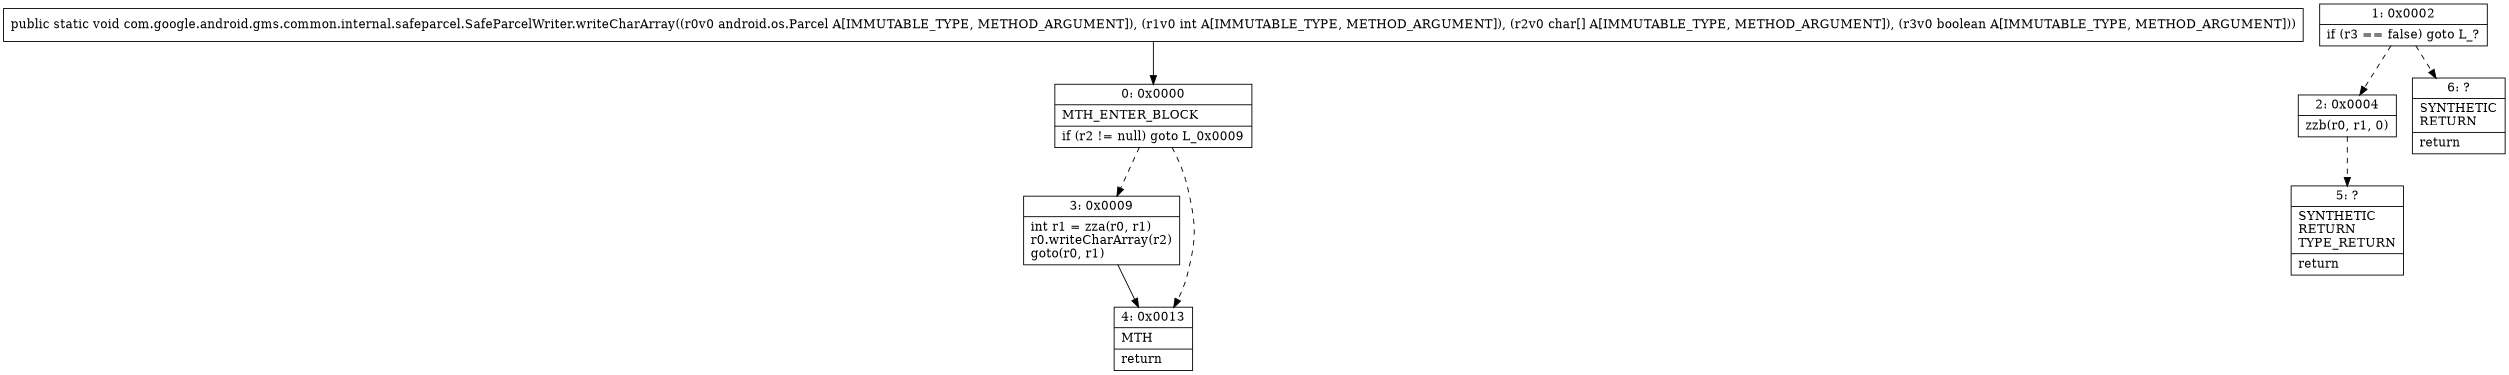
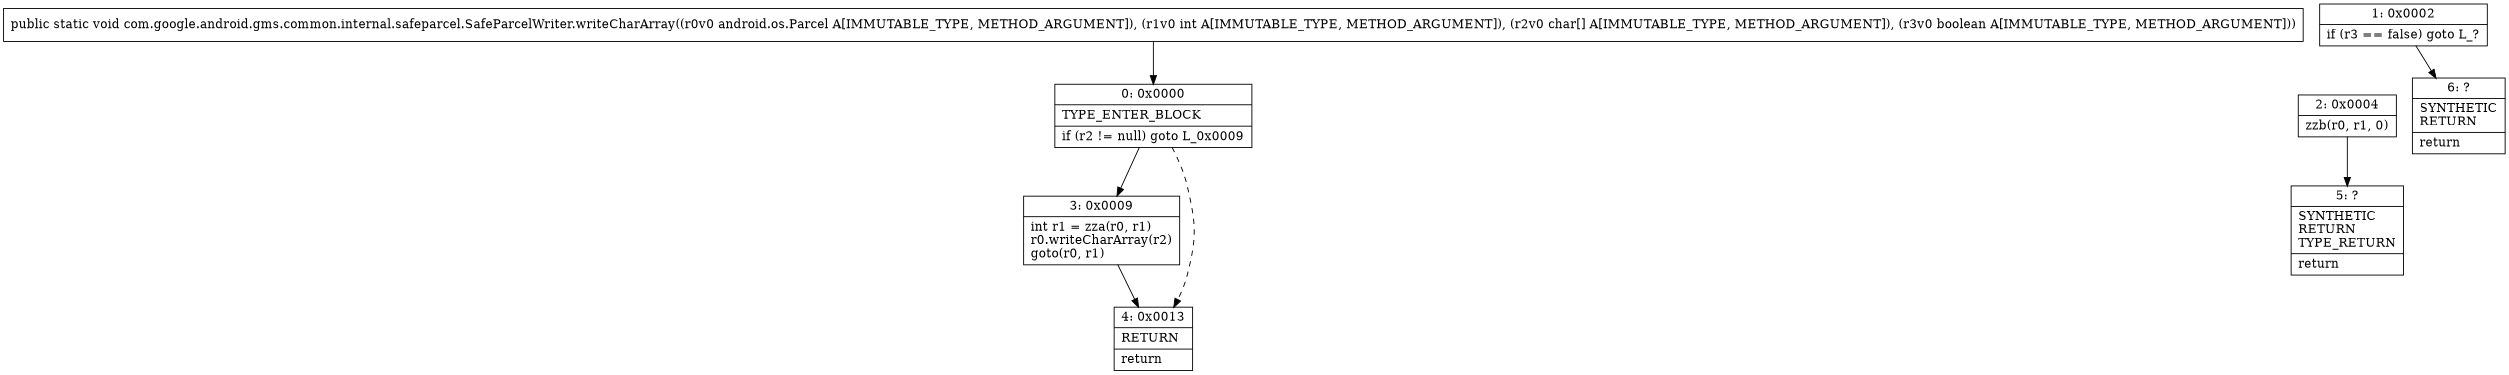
(2424, 58) -> (2424, 58)
(2378, 67) -> none
(1131, 115) -> (1132, 115)
(2347, 157) -> (2347, 157)
(1130, 168) -> (1130, 168)
(1137, 338) -> (1150, 338)
